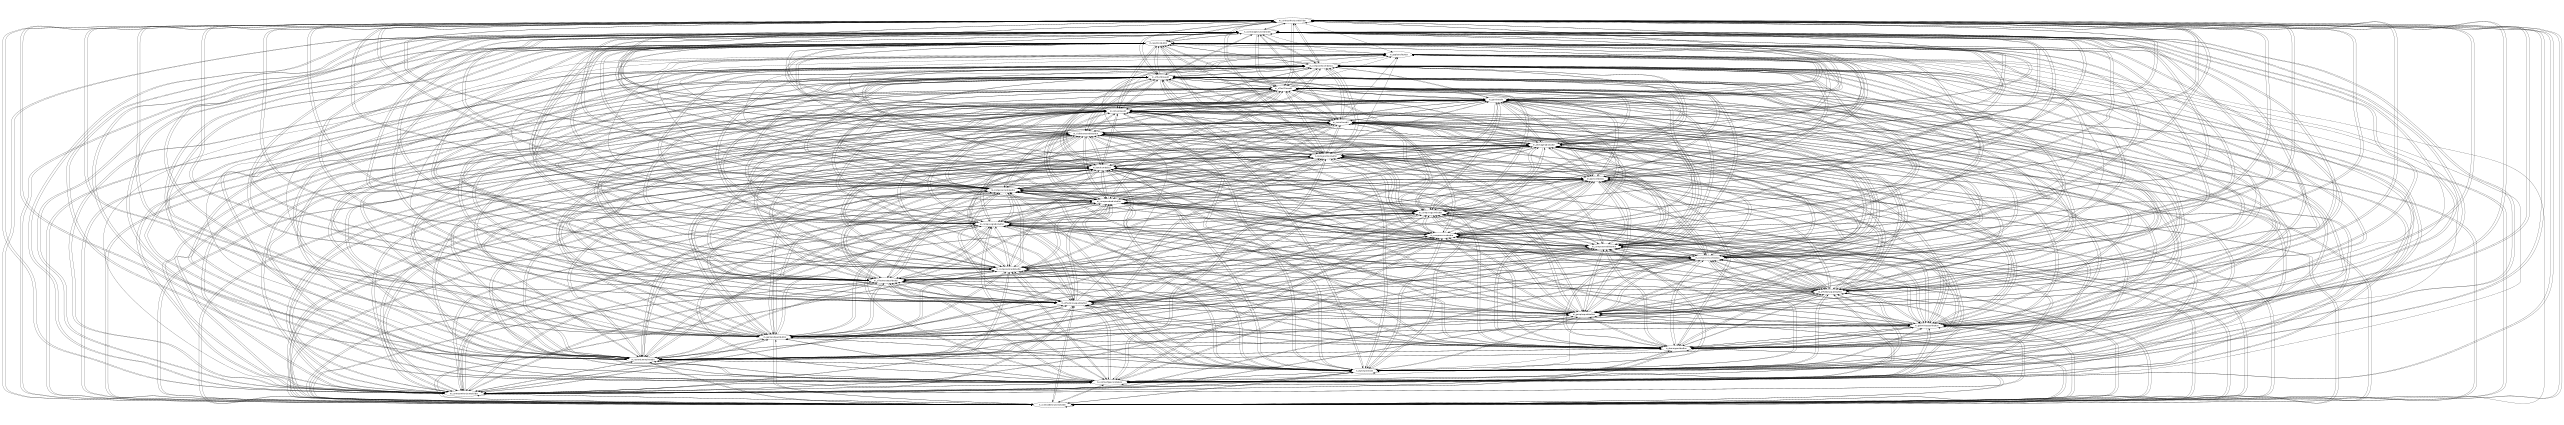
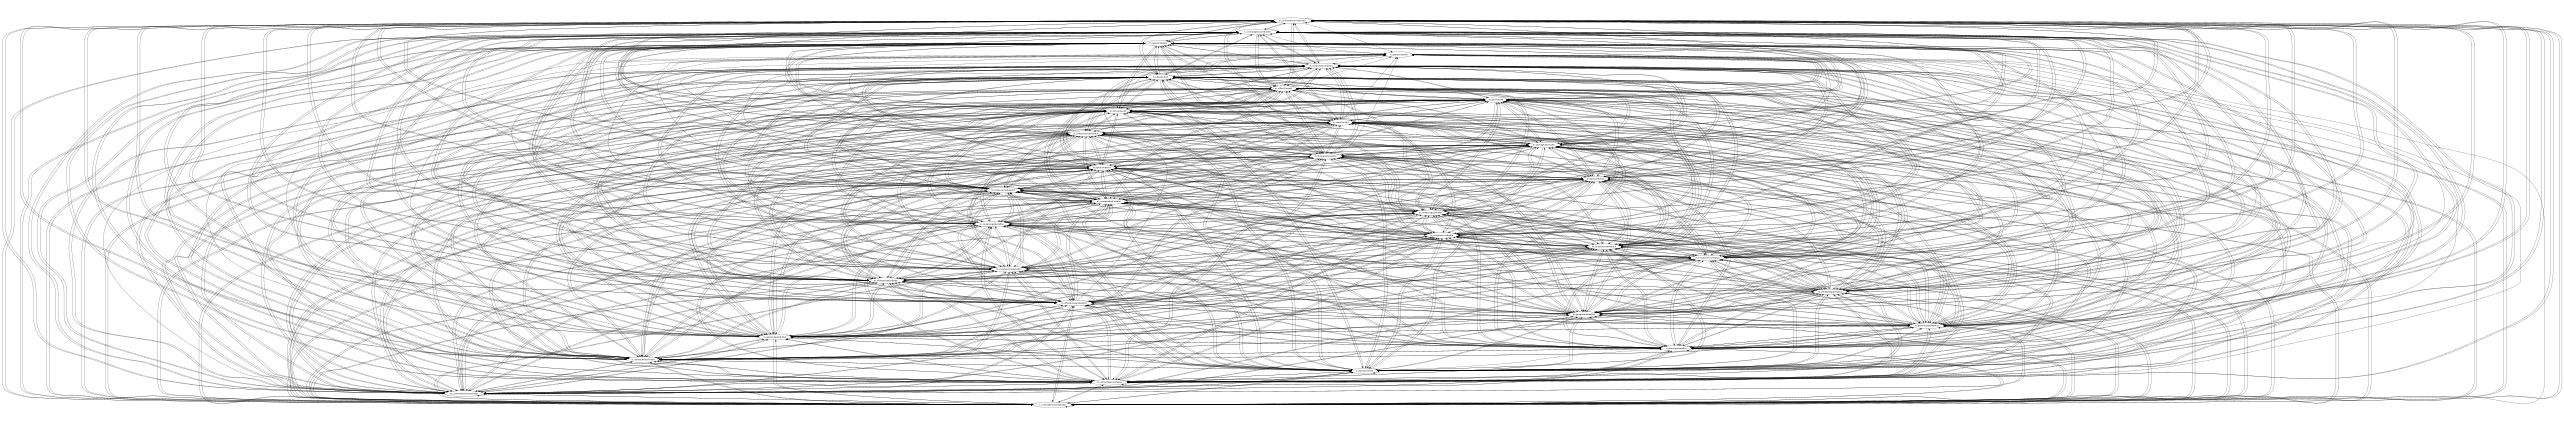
(1360, 60) -> (1361, 60)
(1161, 77) -> (1161, 77)
none -> (1372, 375)
